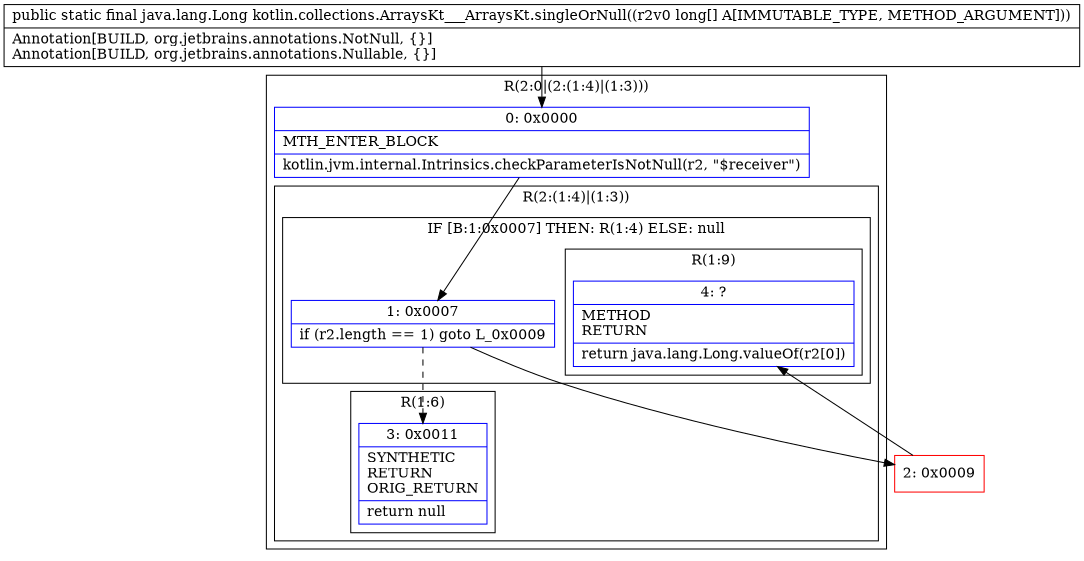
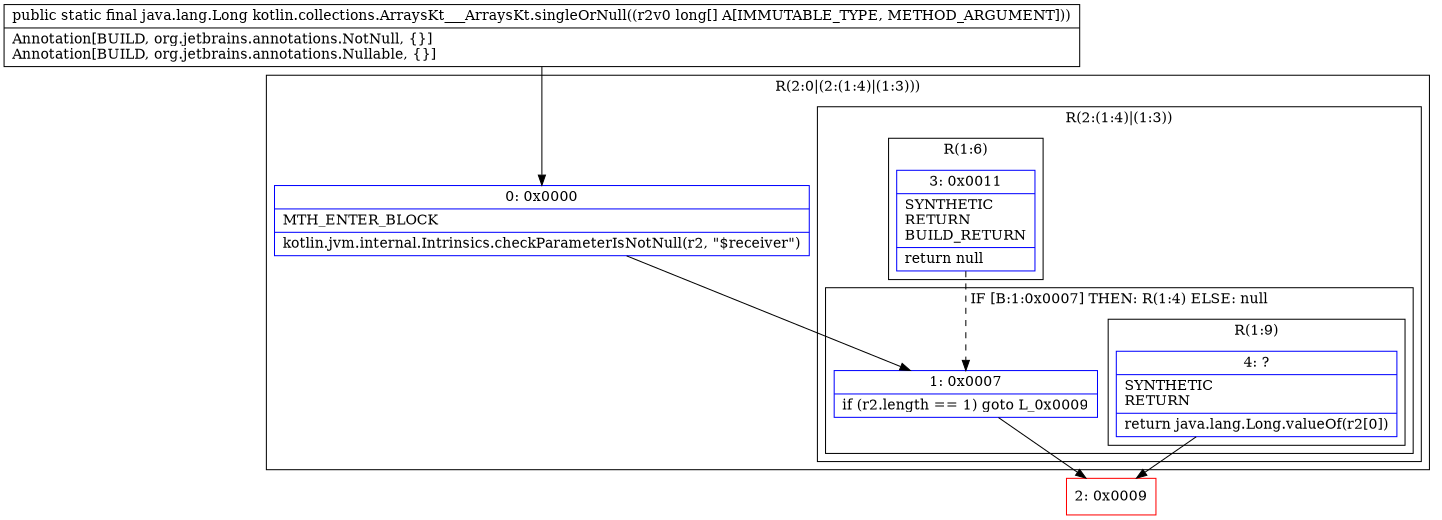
(617, 316) -> (1169, 386)
(423, 377) -> (966, 316)
(850, 414) -> (1171, 454)
(423, 489) -> (966, 235)
